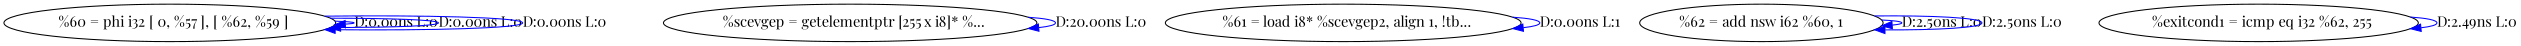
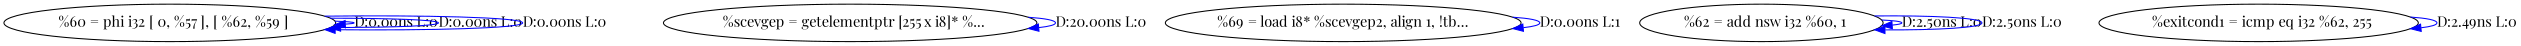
(1343, 23) -> (1343, 23)
(1761, 23) -> (1761, 23)
